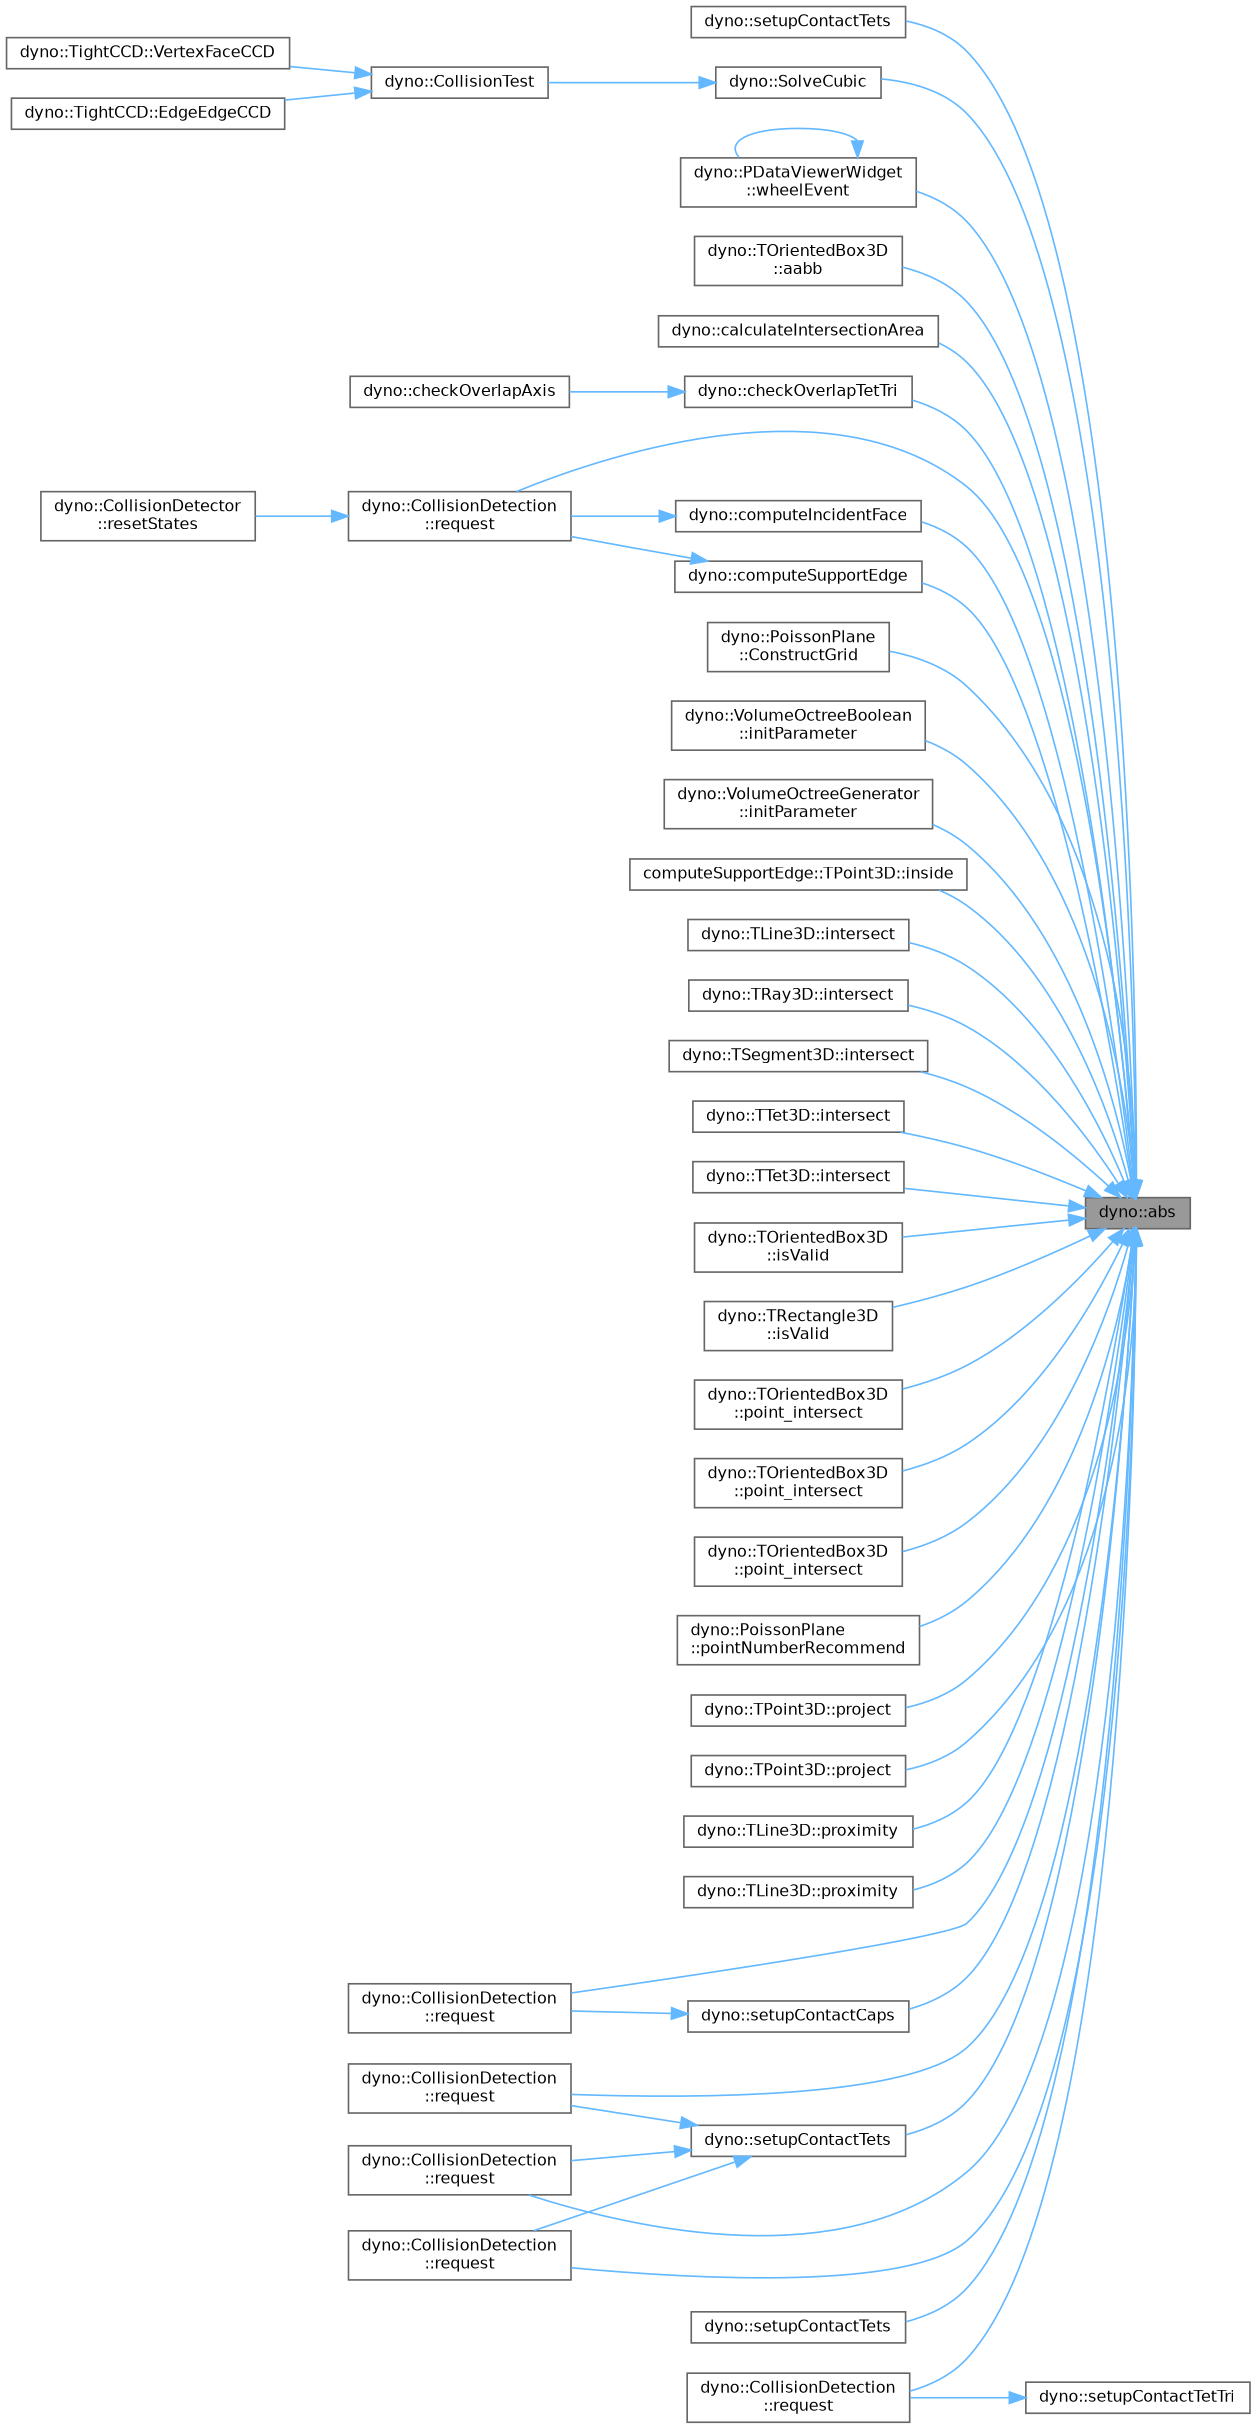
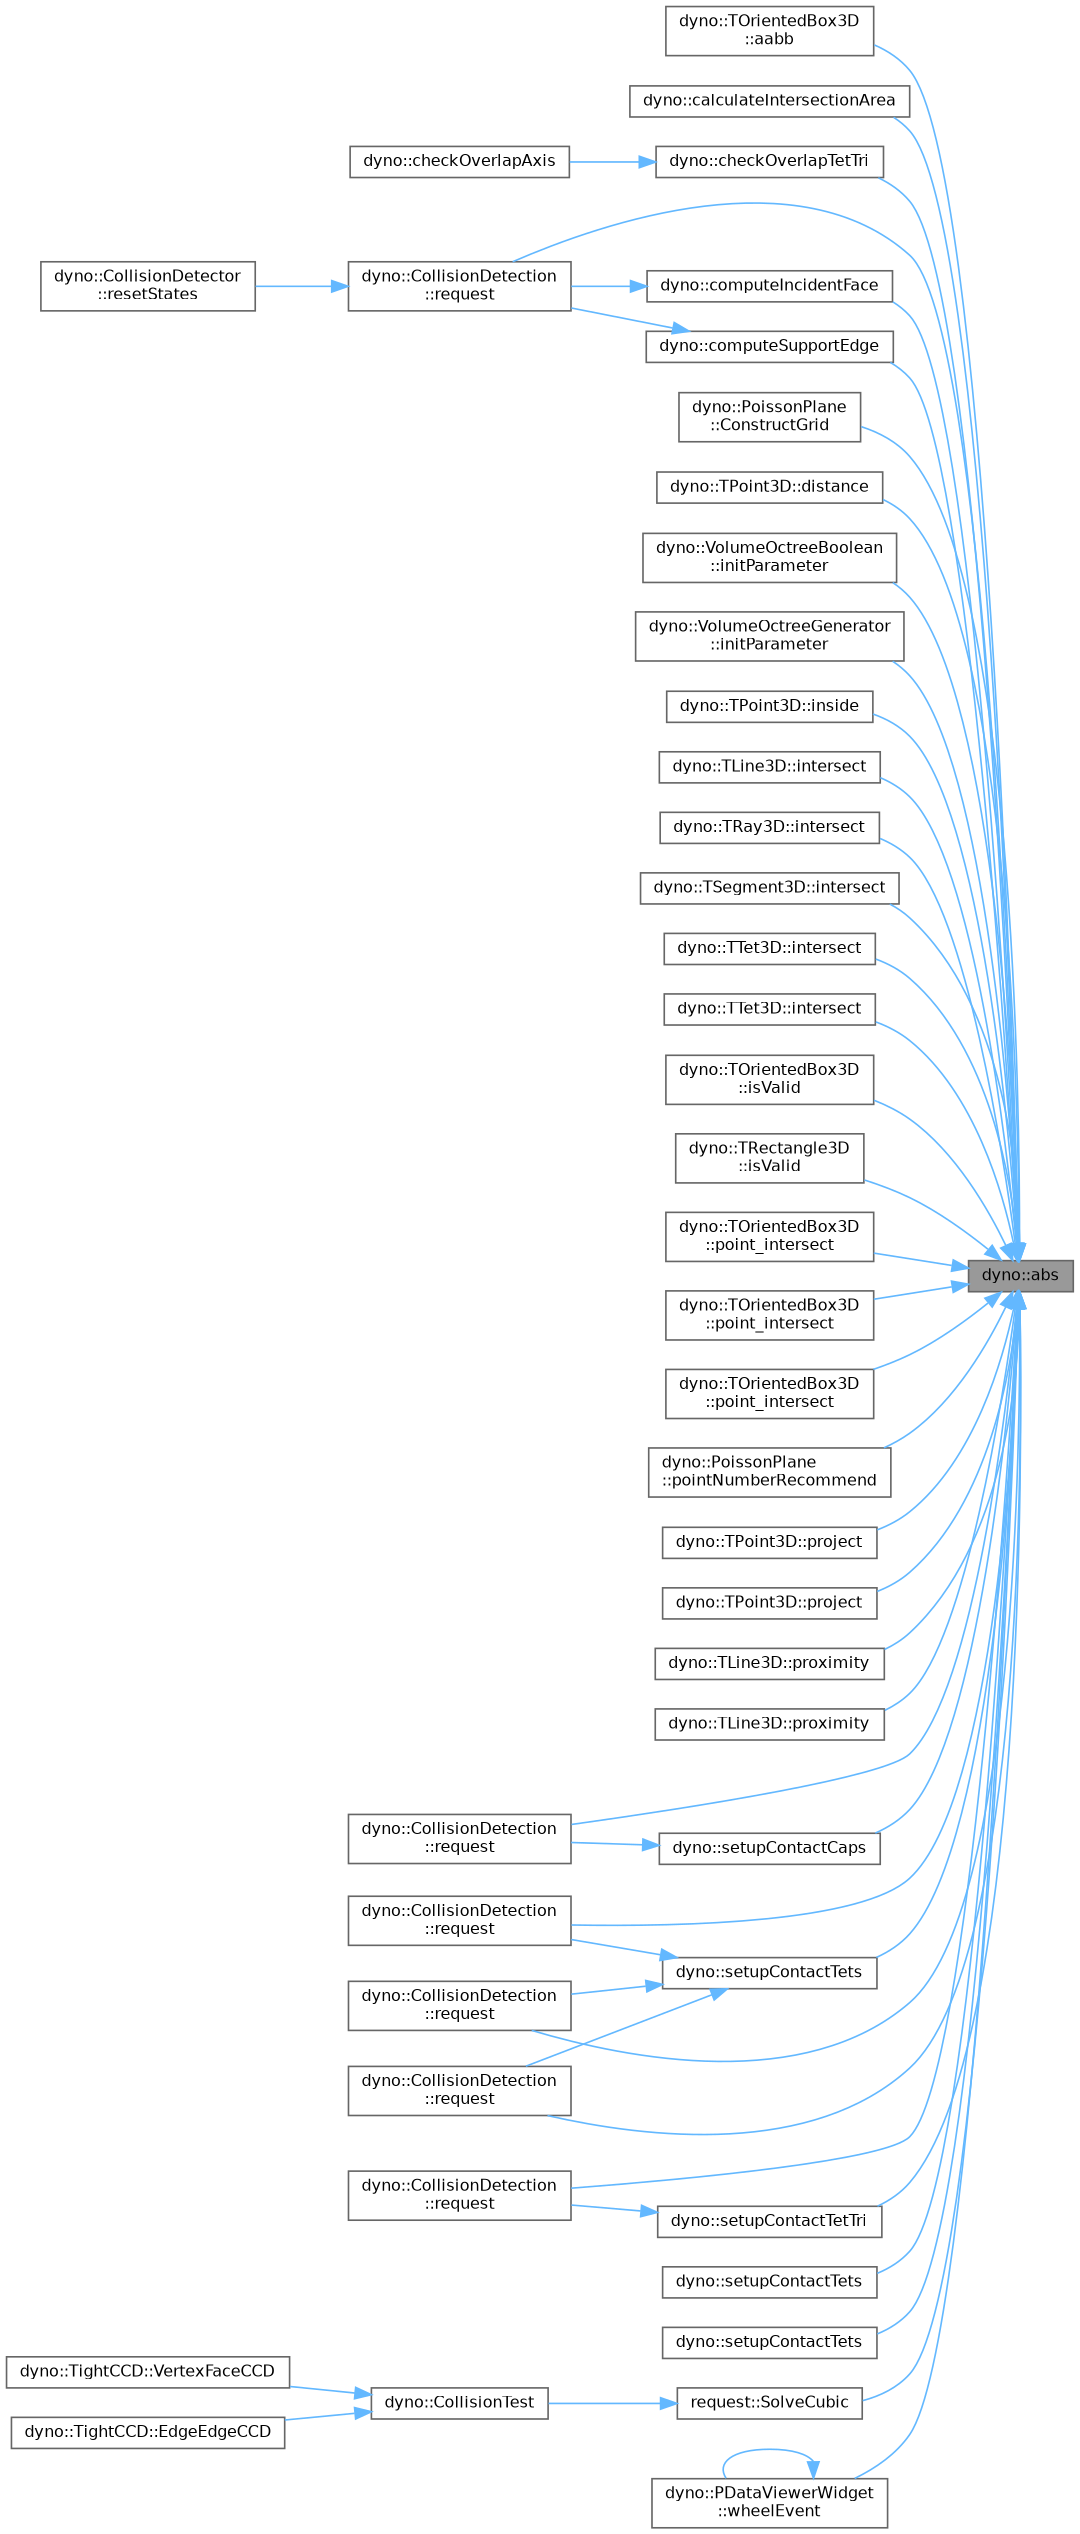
(798, 83) -> (770, 2403)
none -> (770, 488)
(798, 875) -> (770, 707)
none -> (1007, 1773)
